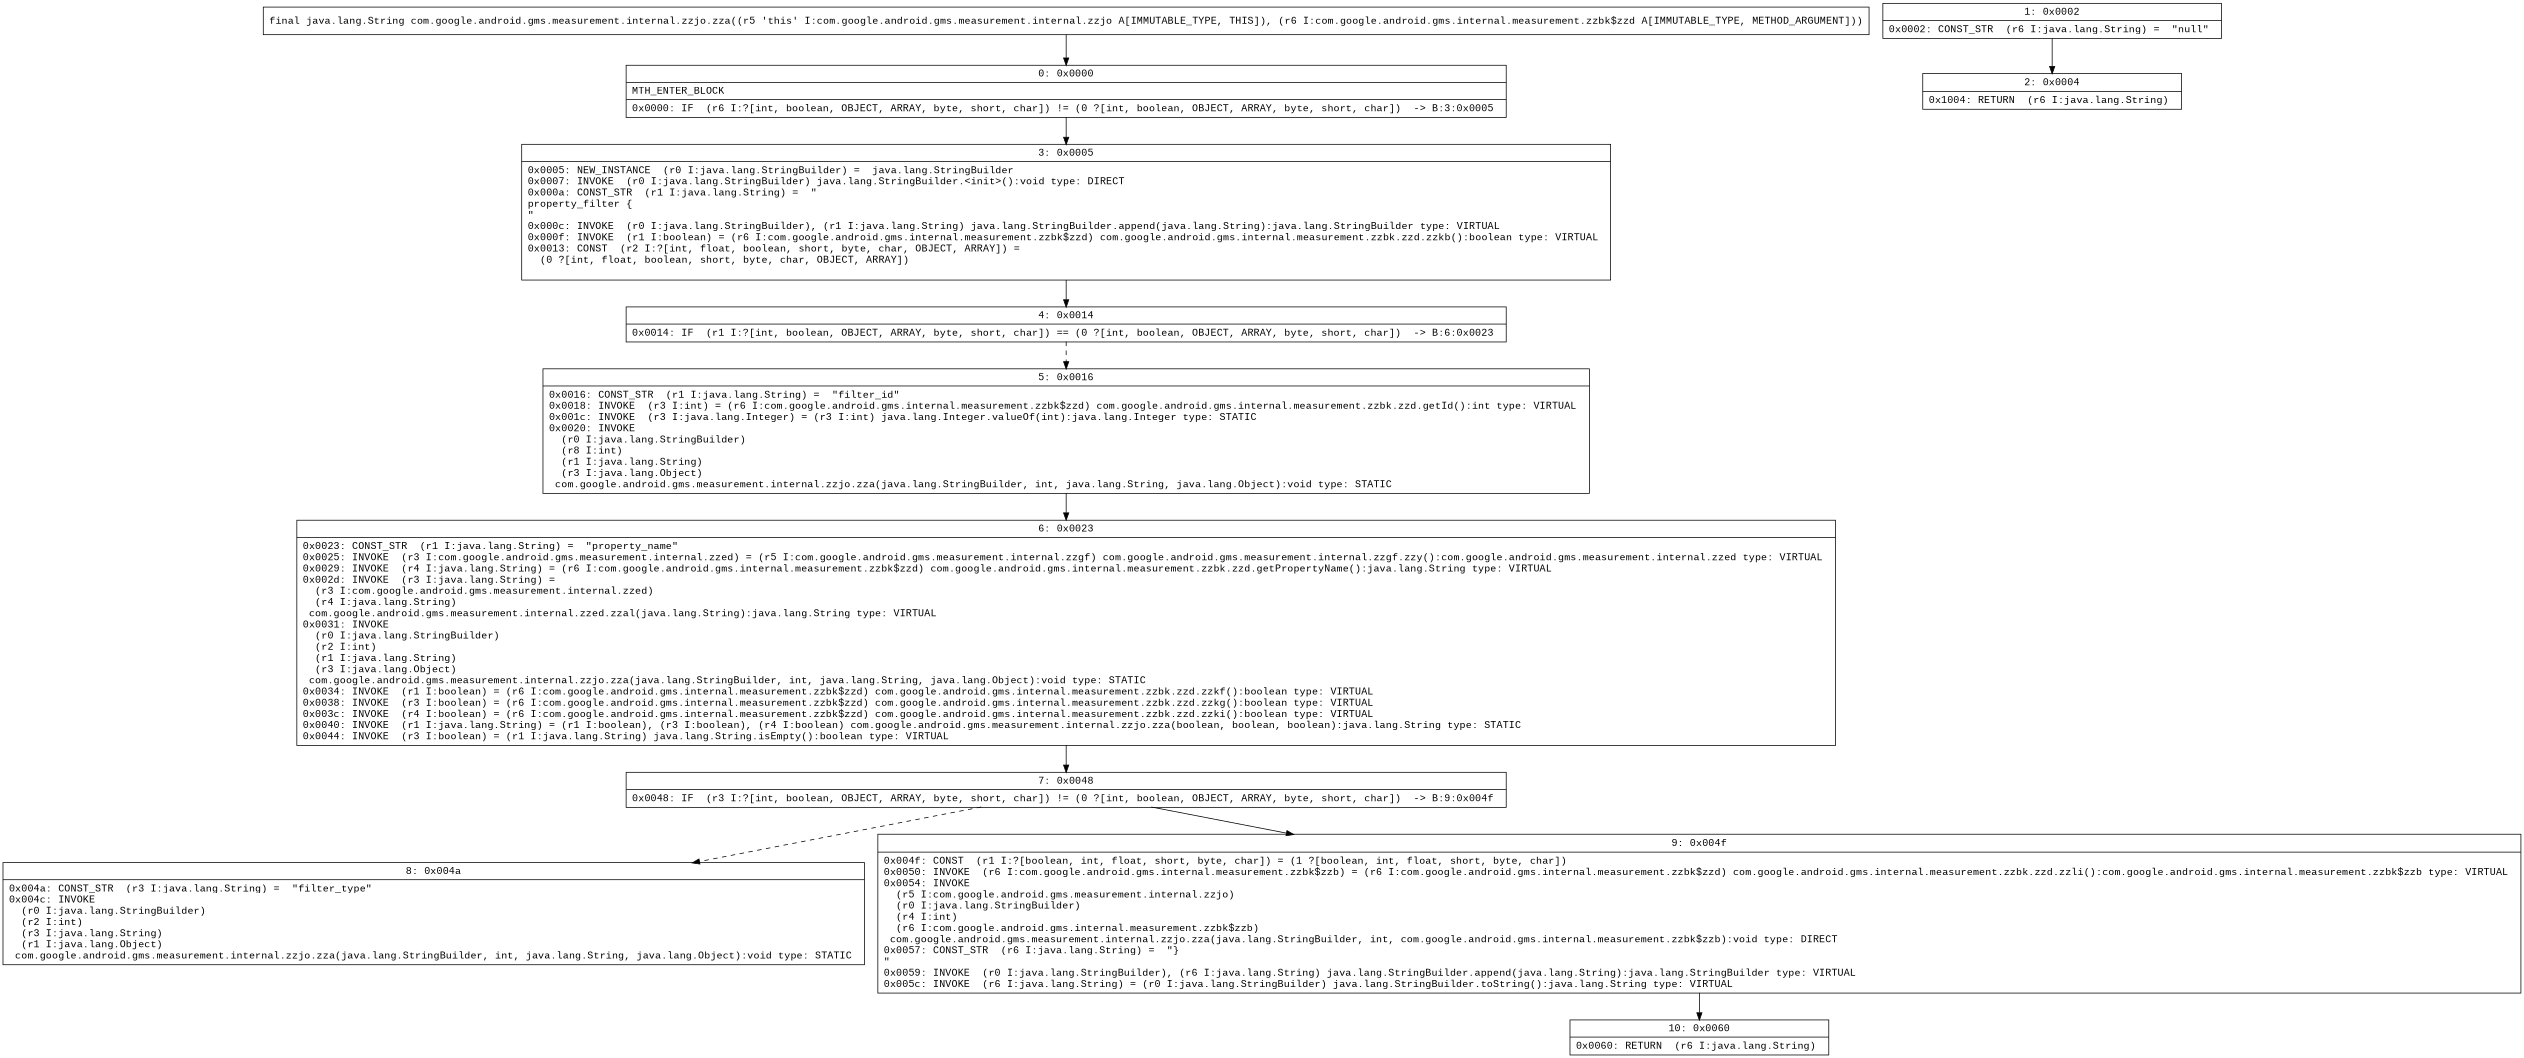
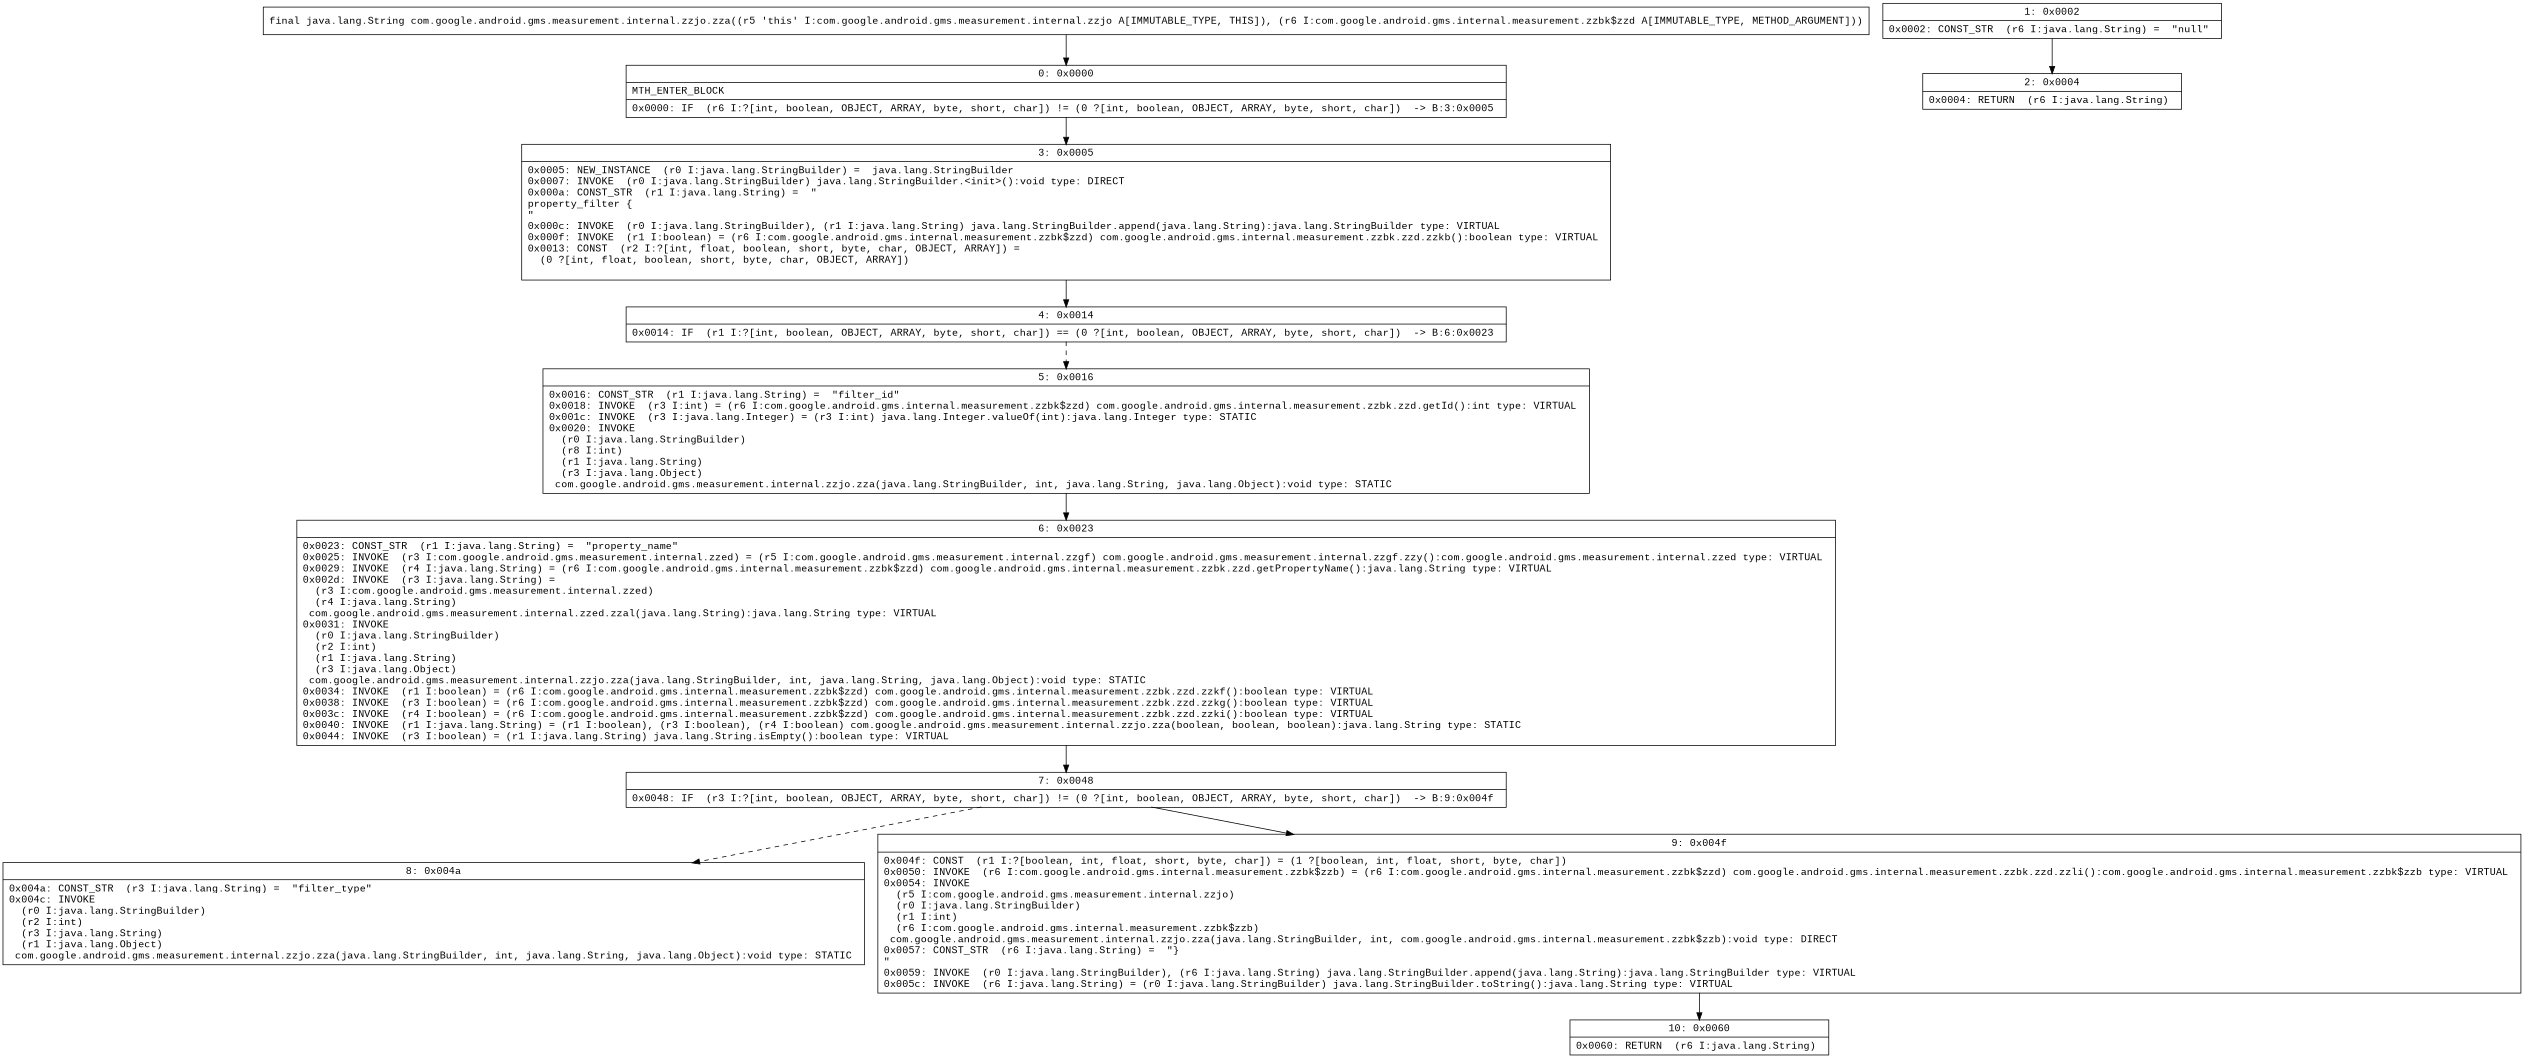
(2052, 100) -> (2052, 100)
(921, 917) -> (921, 917)
